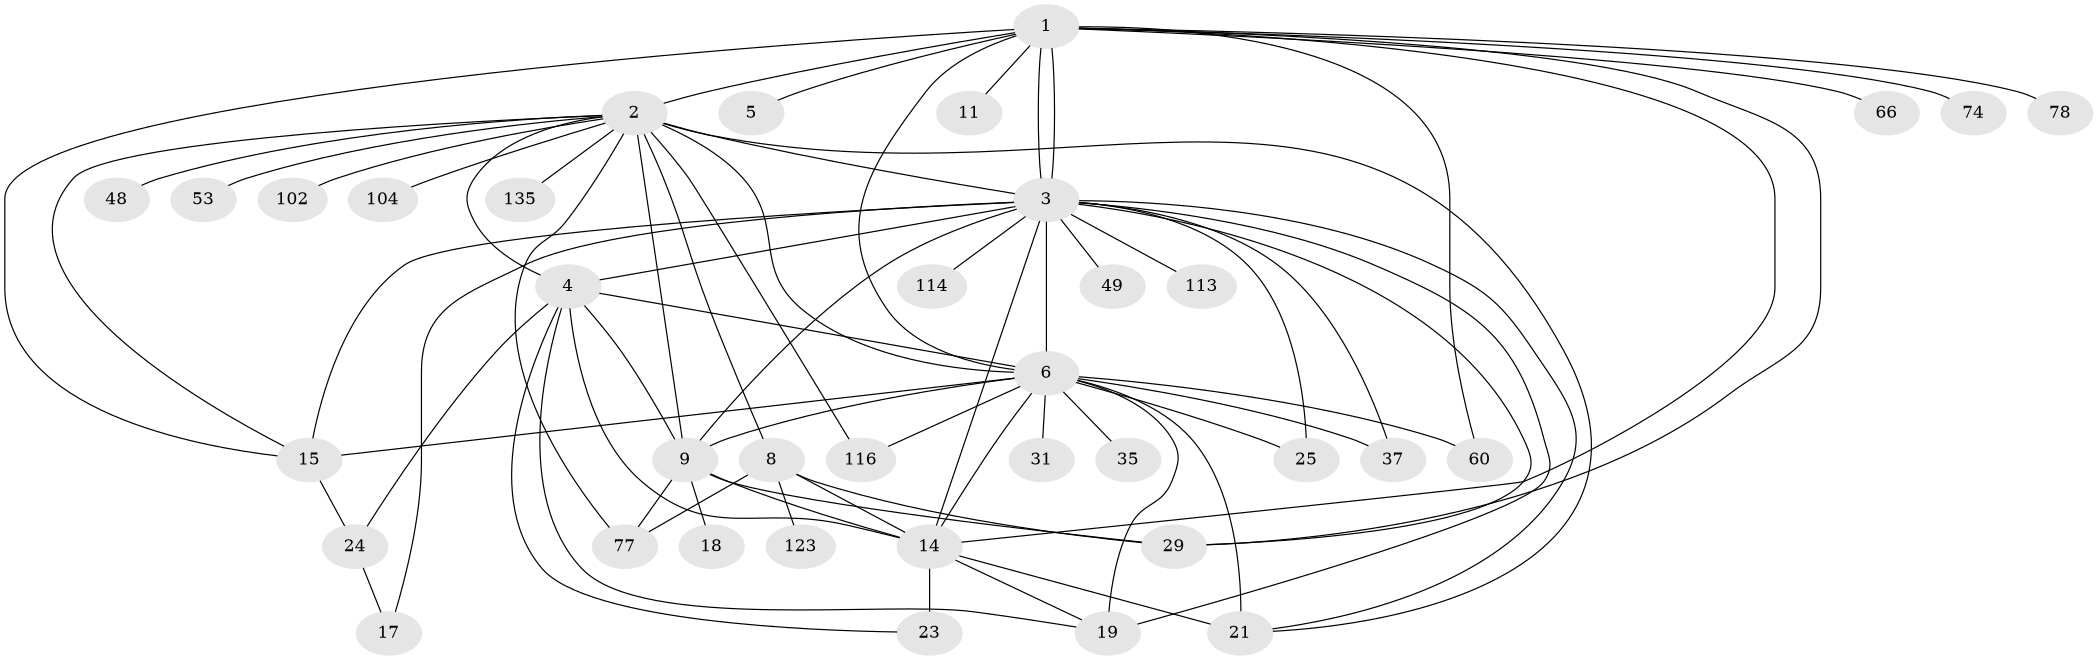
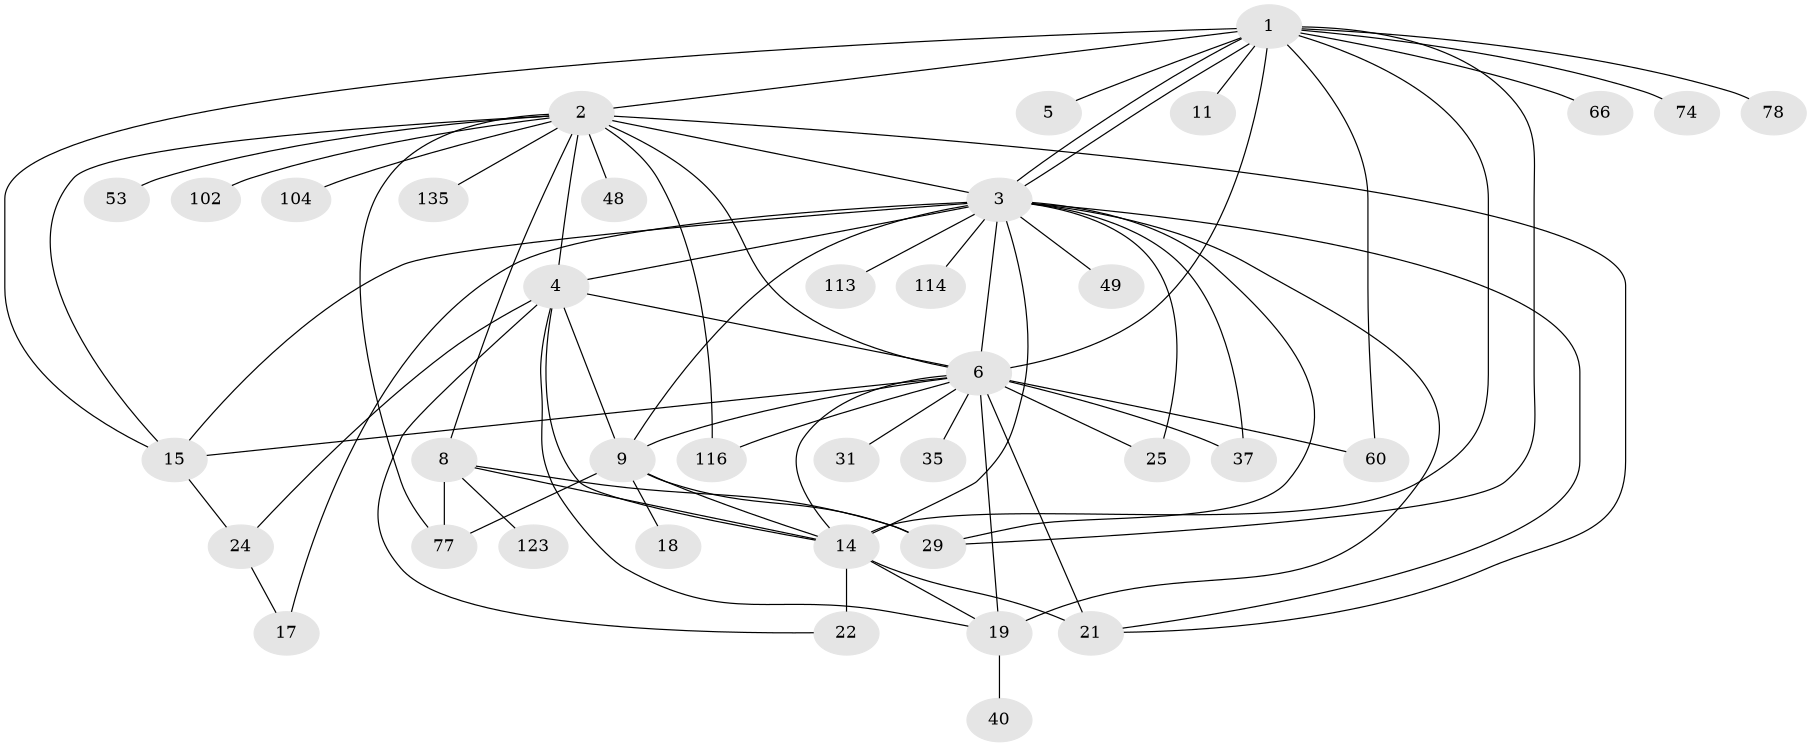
(660, 287) -> none
(930, 633) -> (847, 633)
none -> (999, 720)
